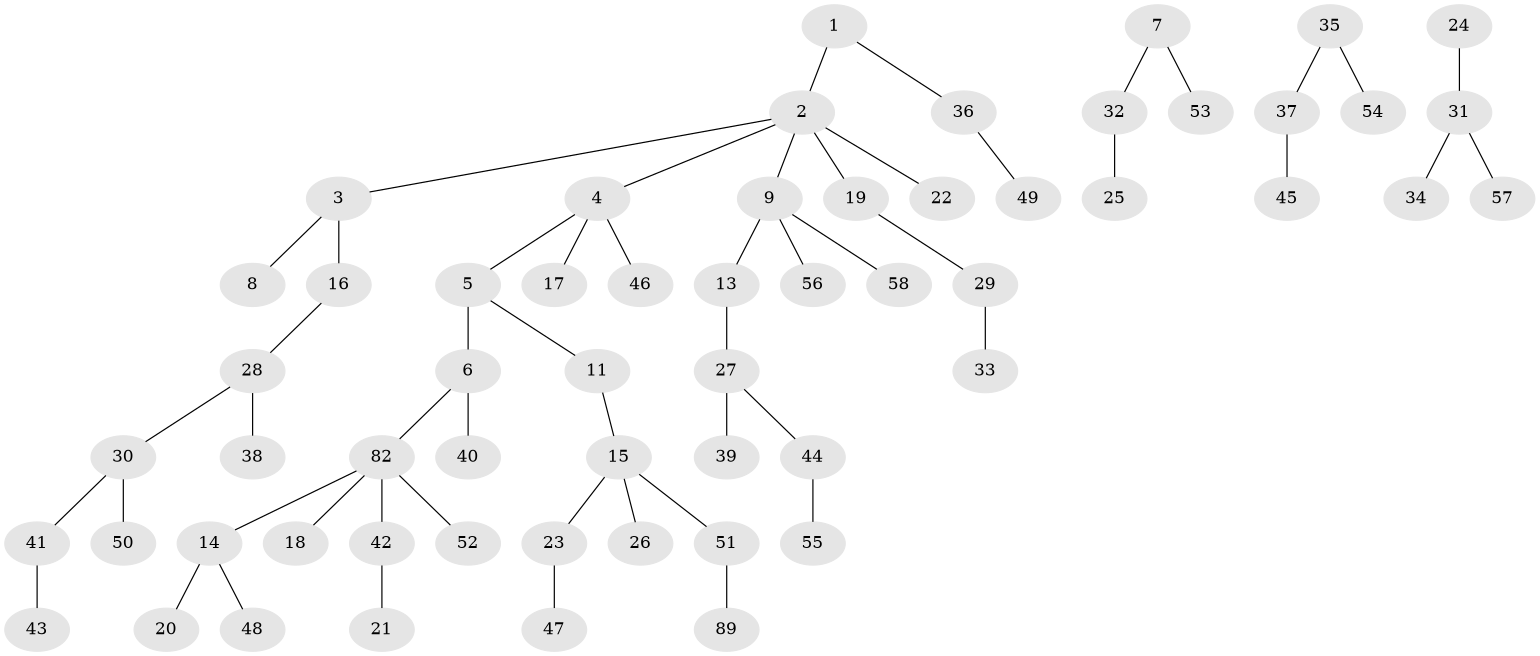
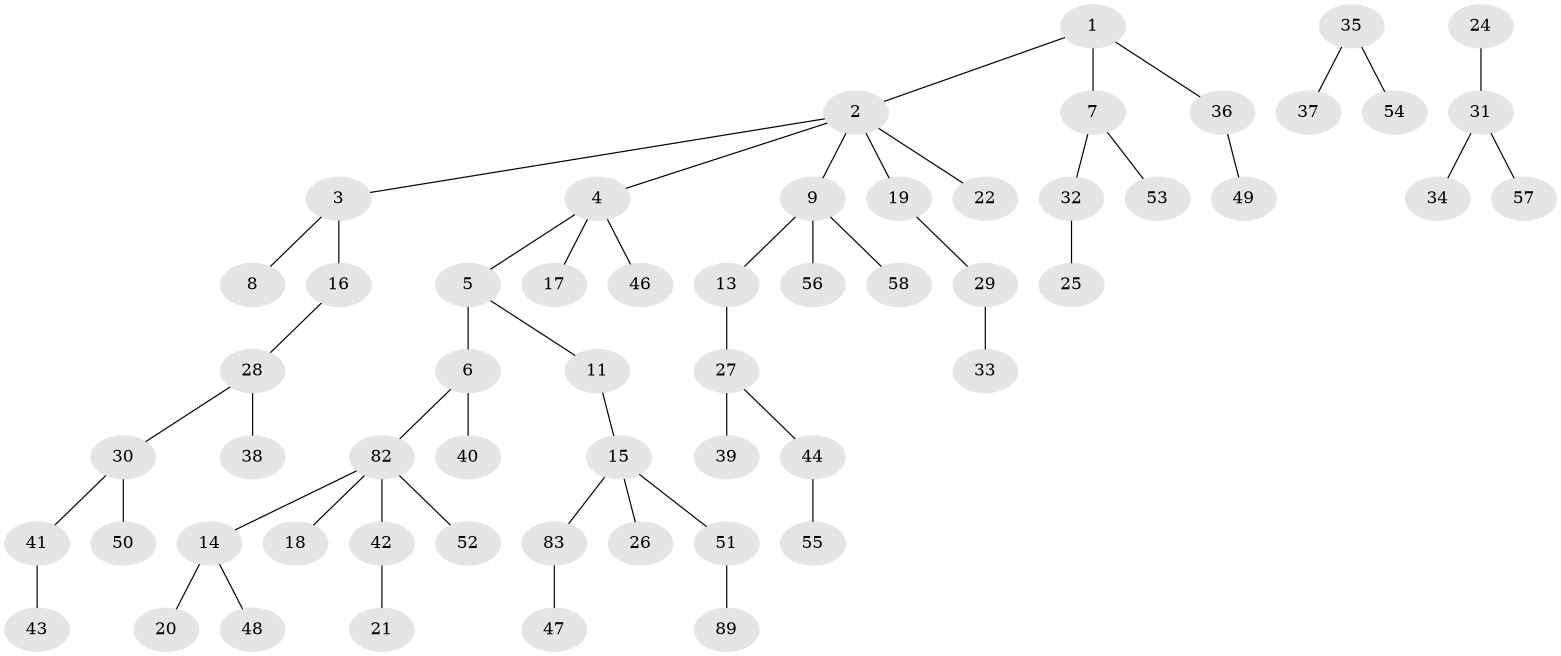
none -> (1093, 70)
(1287, 199) -> none
(554, 544) -> (554, 544)
